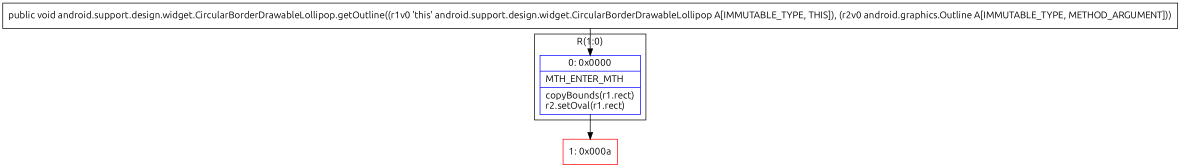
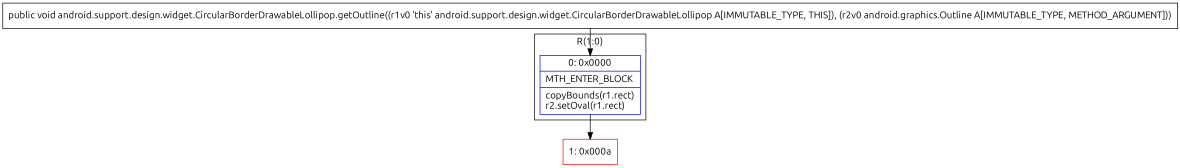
(585, 79) -> (589, 79)
